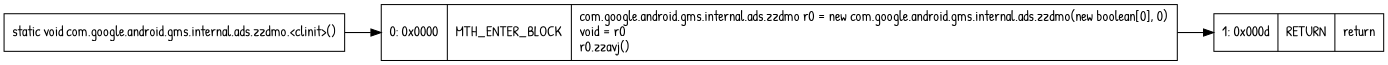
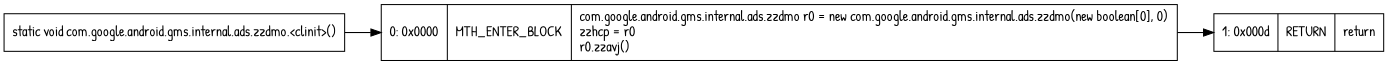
(603, 32) -> (607, 32)
